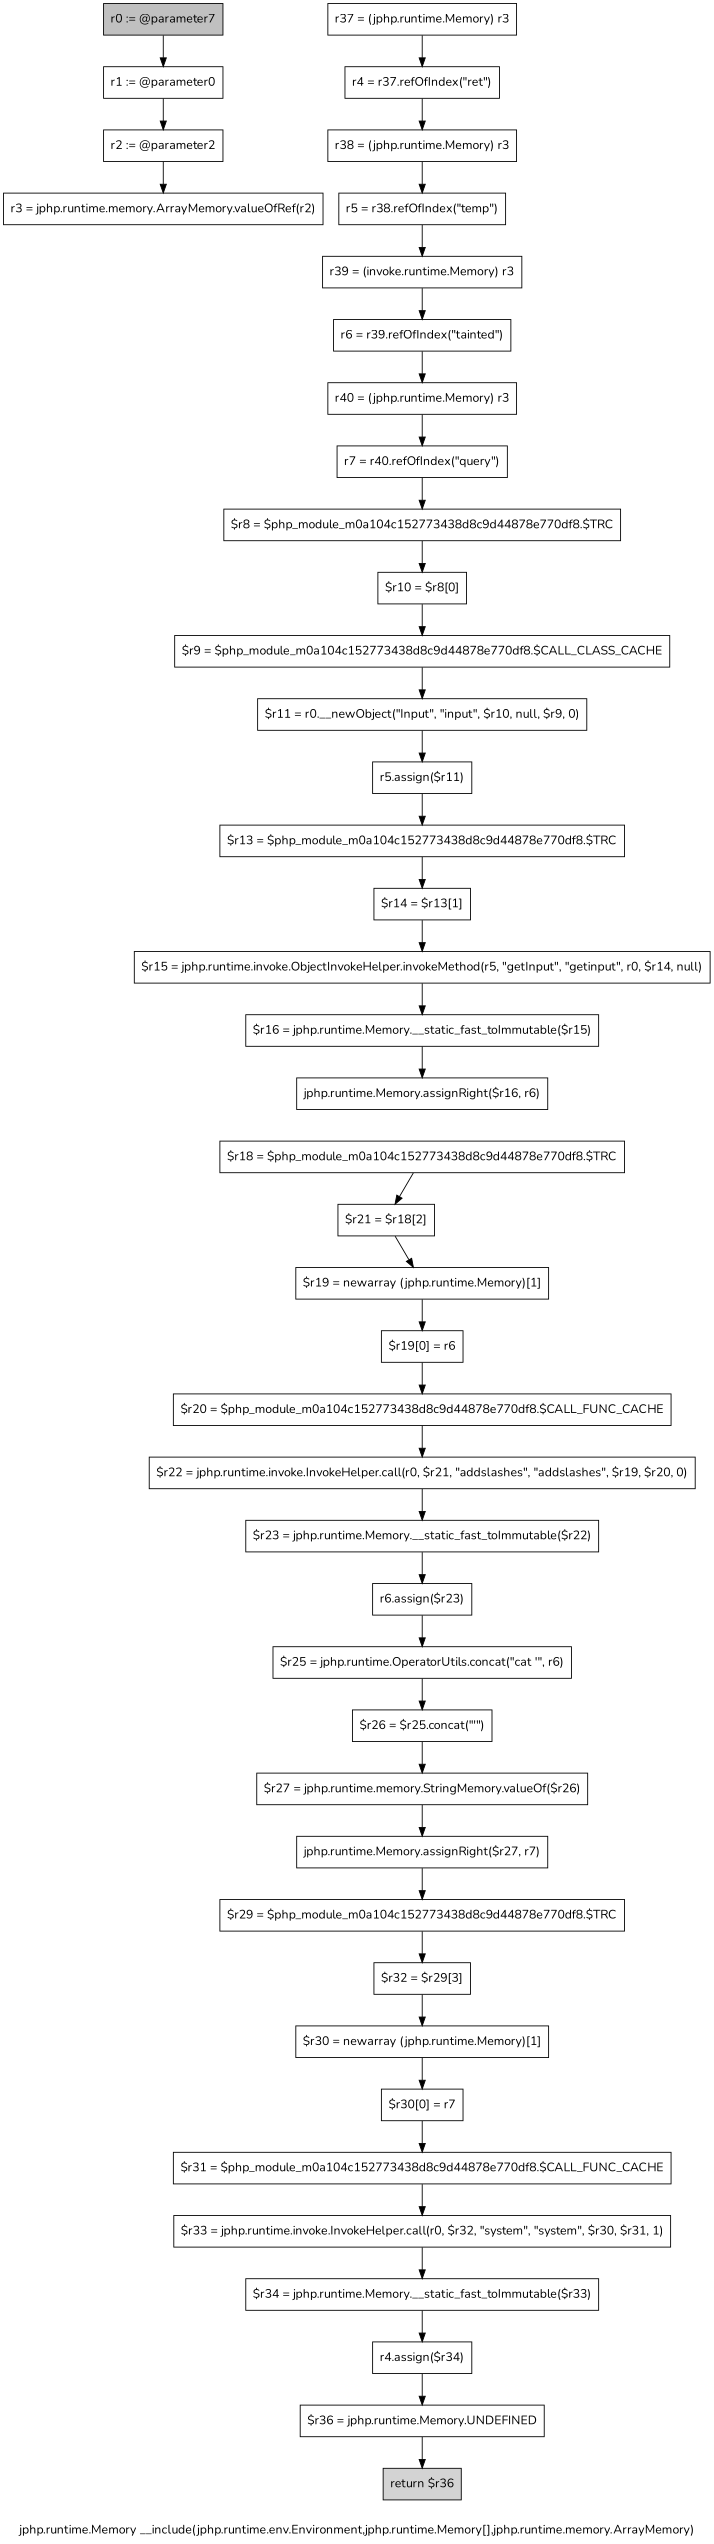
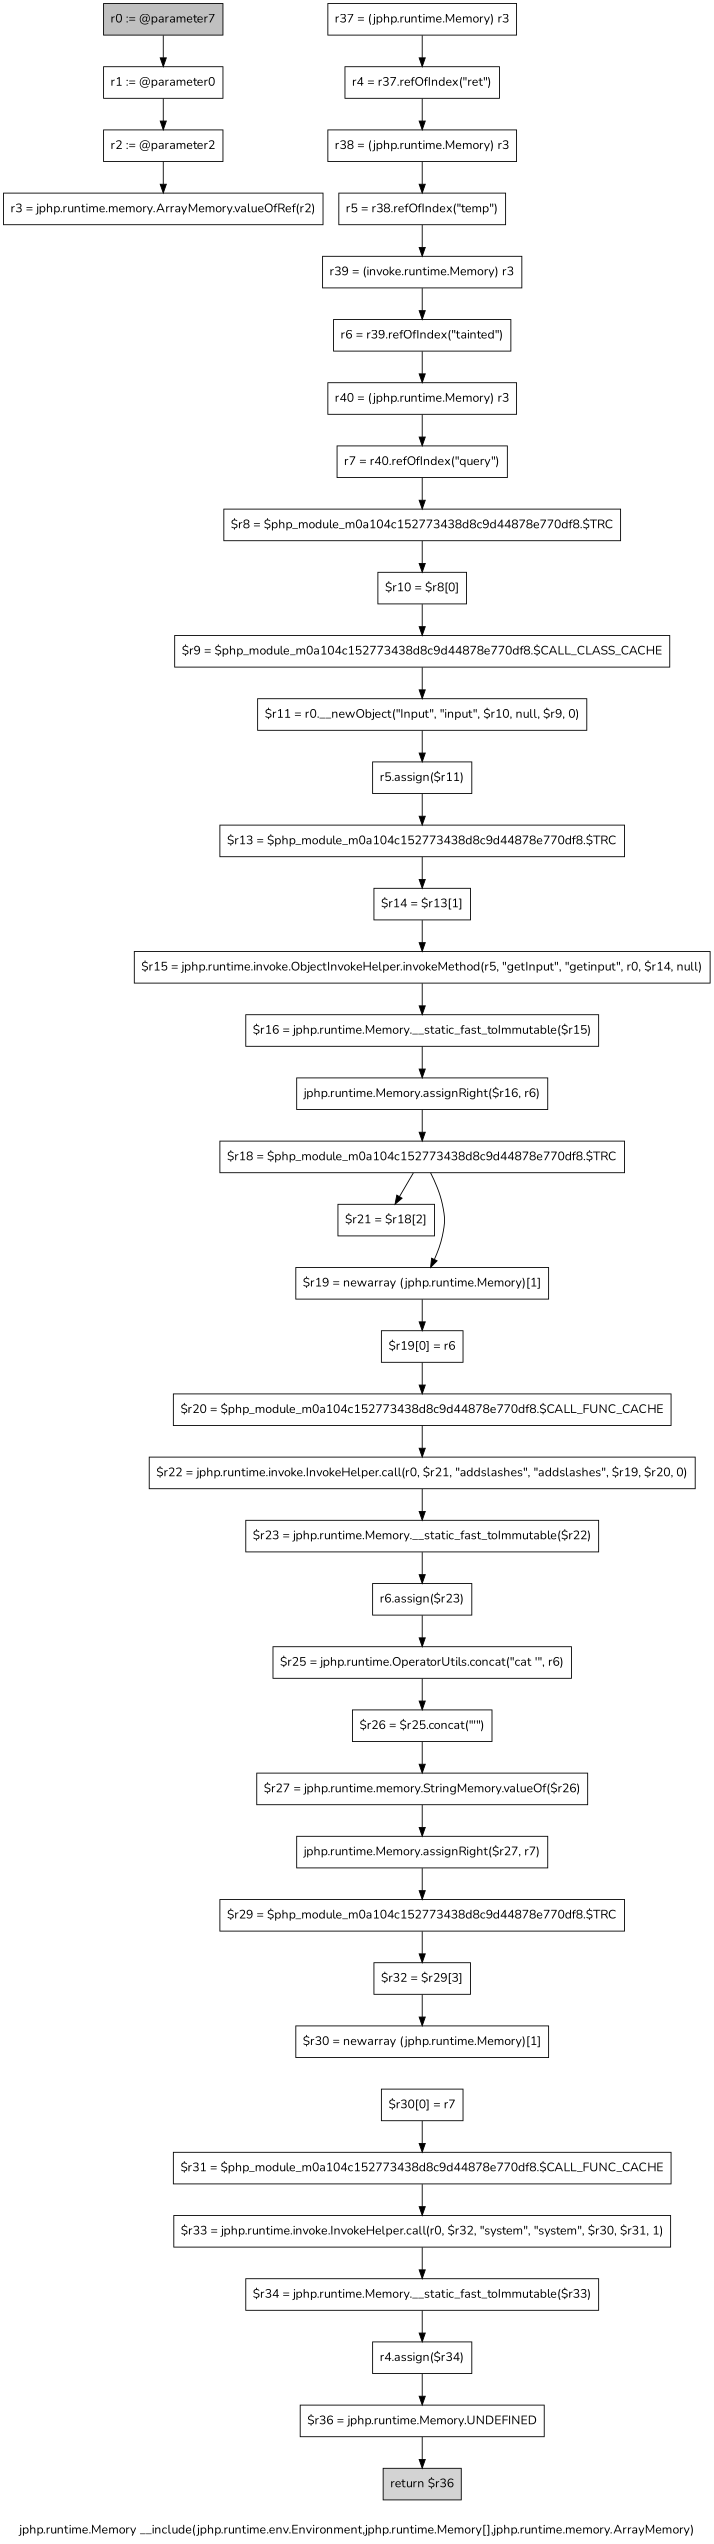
none -> (422, 1121)
(402, 1248) -> (444, 1216)
(422, 2069) -> none
